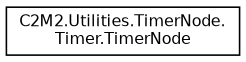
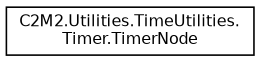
(123, 31) -> (130, 31)
